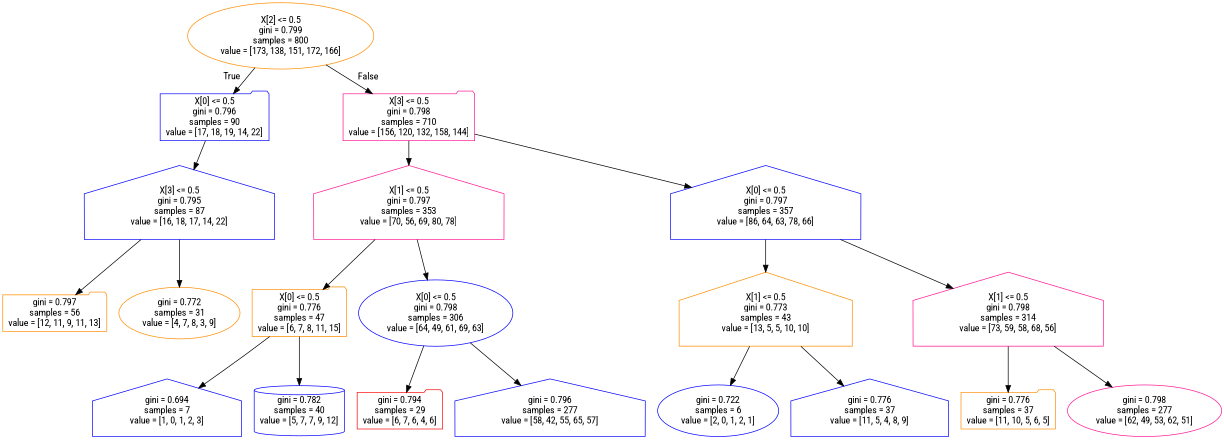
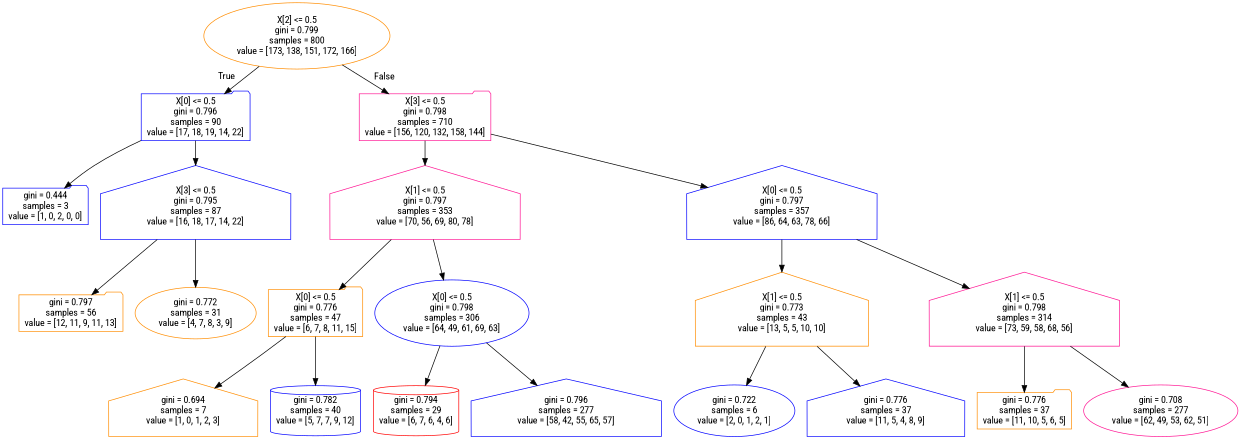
none -> (45, 206)
(167, 411) -> (183, 411)
(400, 411) -> (416, 411)
(1145, 411) -> (1161, 411)
